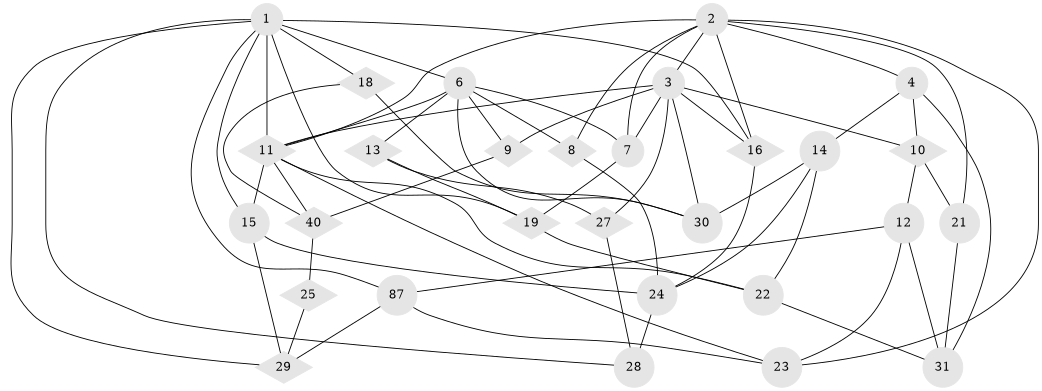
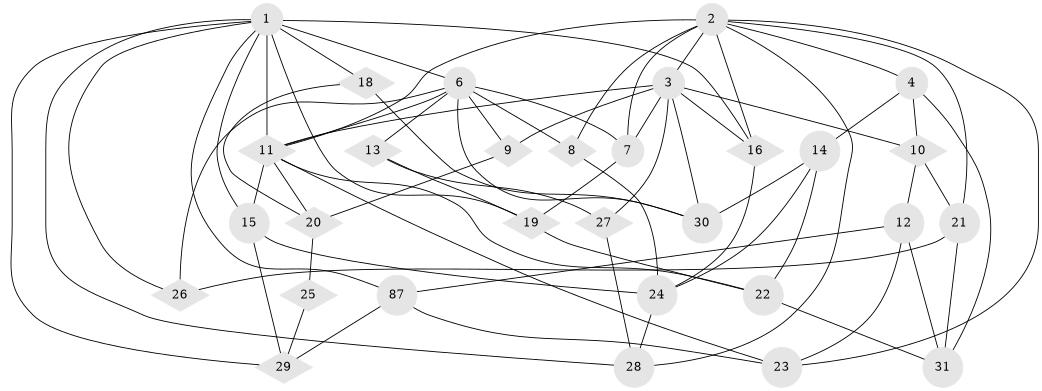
none -> (840, 222)
(314, 223) -> (314, 223)
none -> (180, 295)
